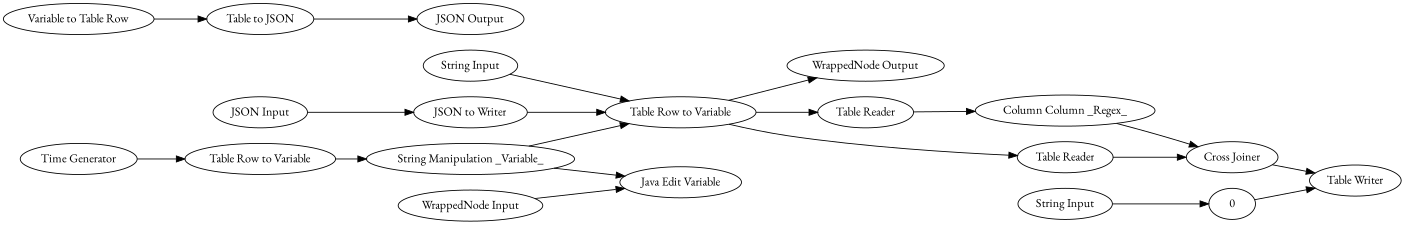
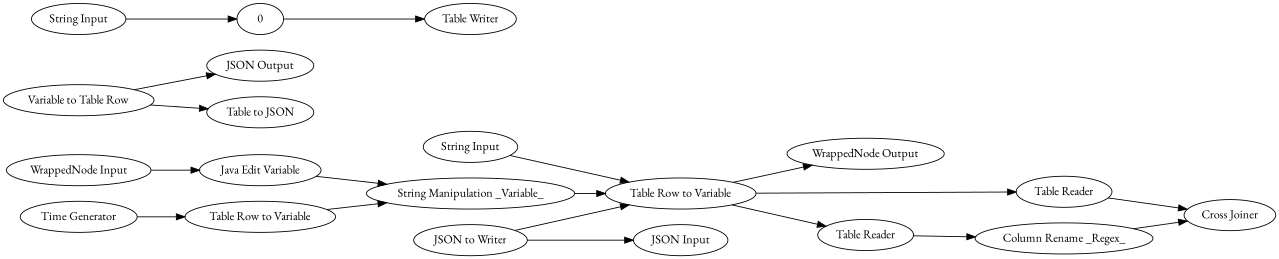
(361, 19) -> (170, 83)
(1065, 111) -> (1064, 238)
(356, 112) -> (576, 240)
(1289, 168) -> none
(585, 172) -> (347, 180)
